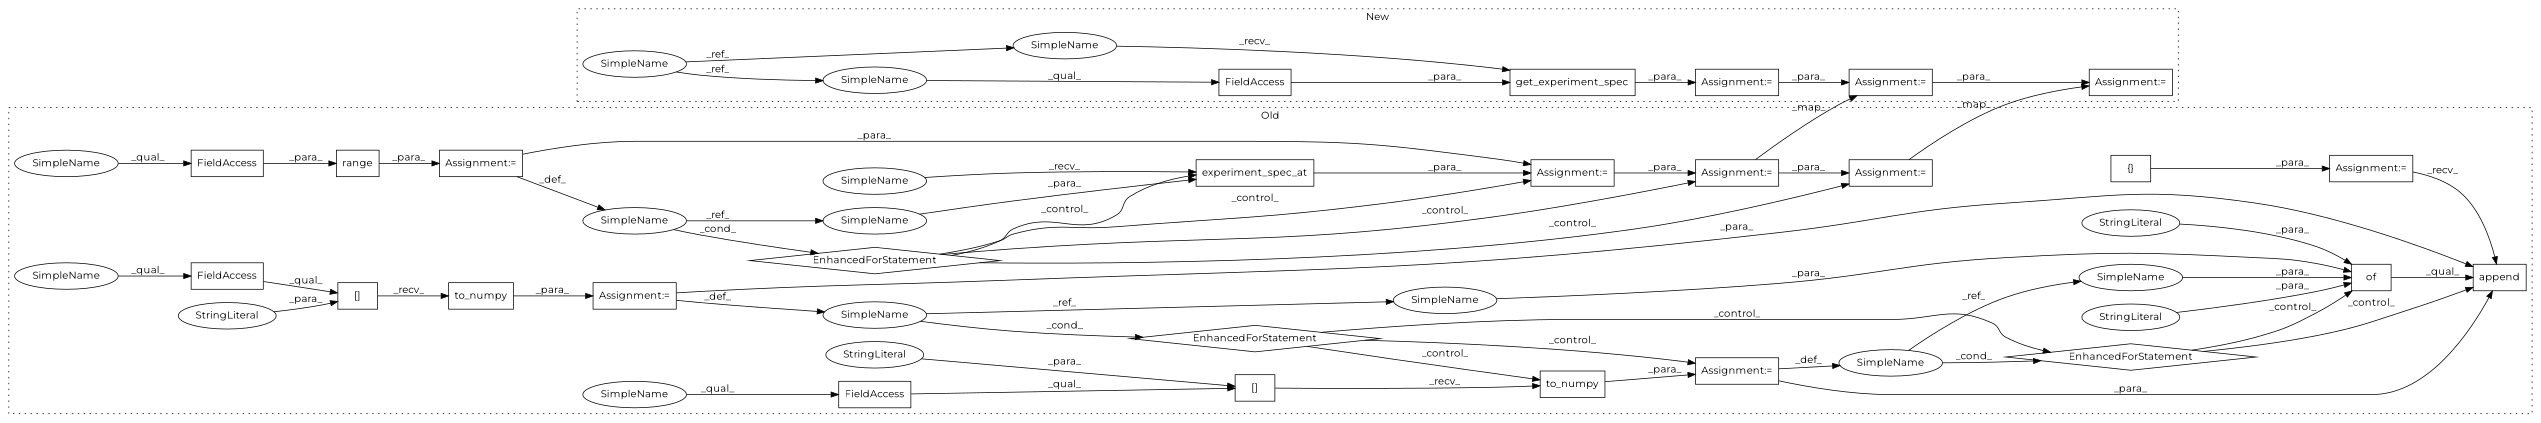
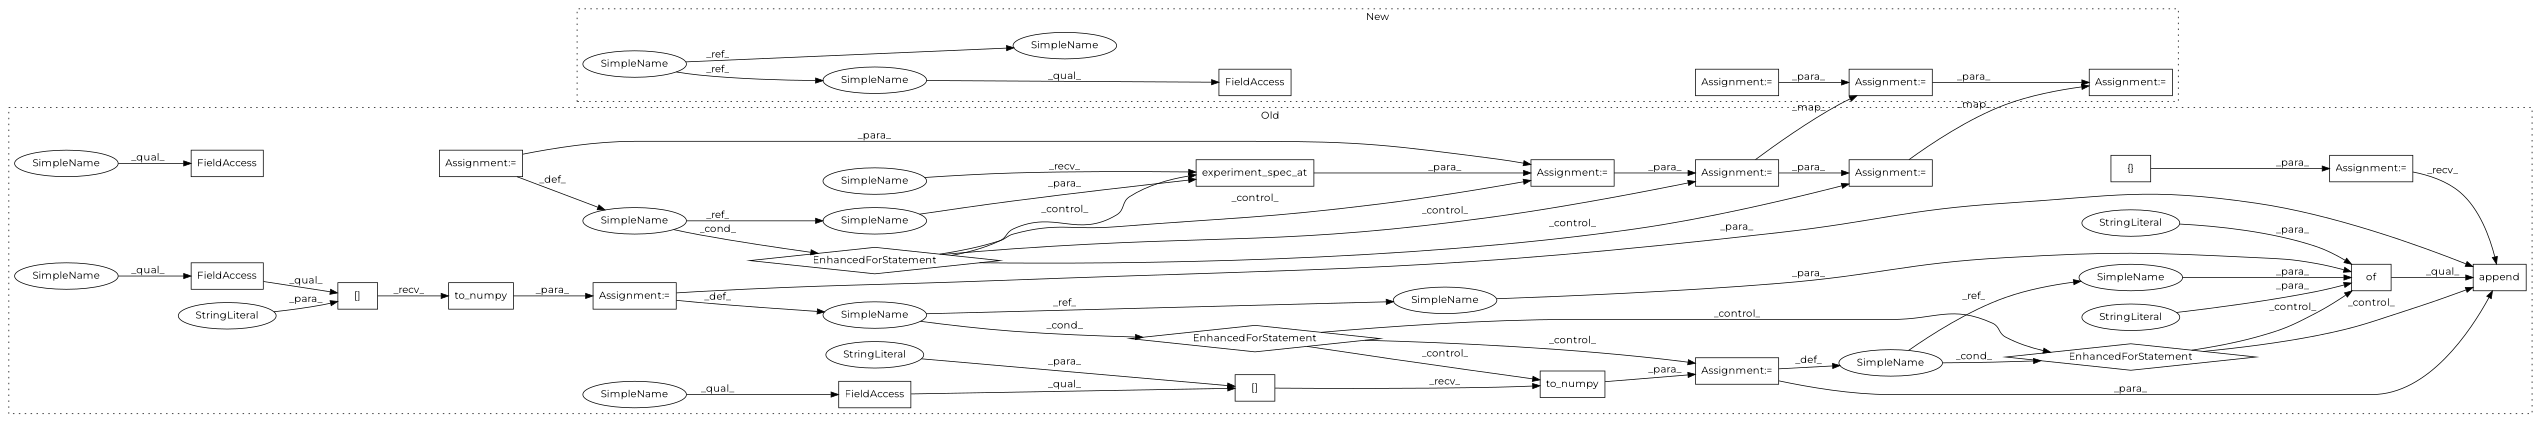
(1573, 82) -> none
(358, 163) -> none
